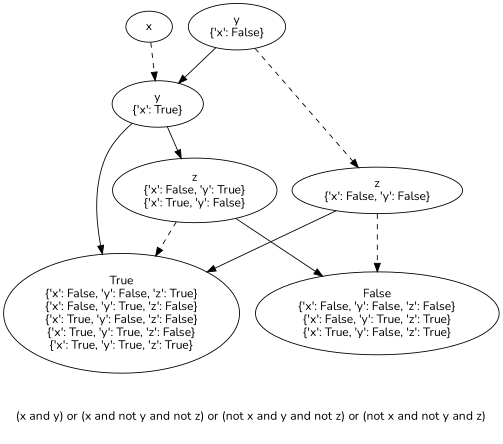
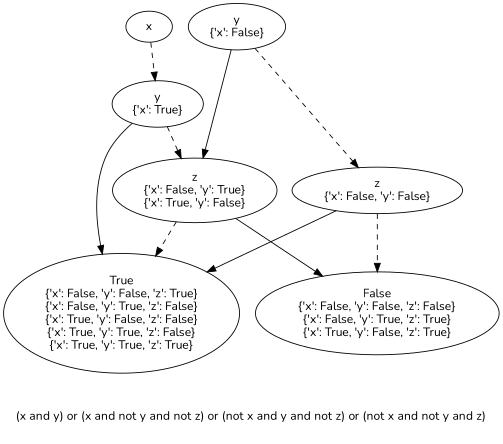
(200, 63) -> (218, 100)
(172, 139) -> (172, 139)
